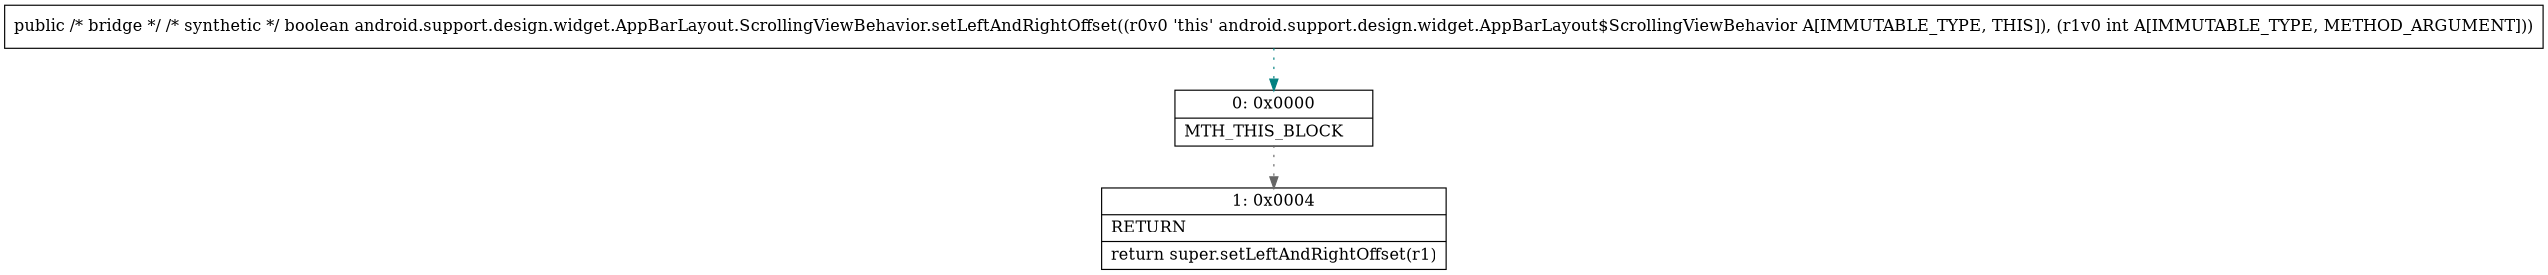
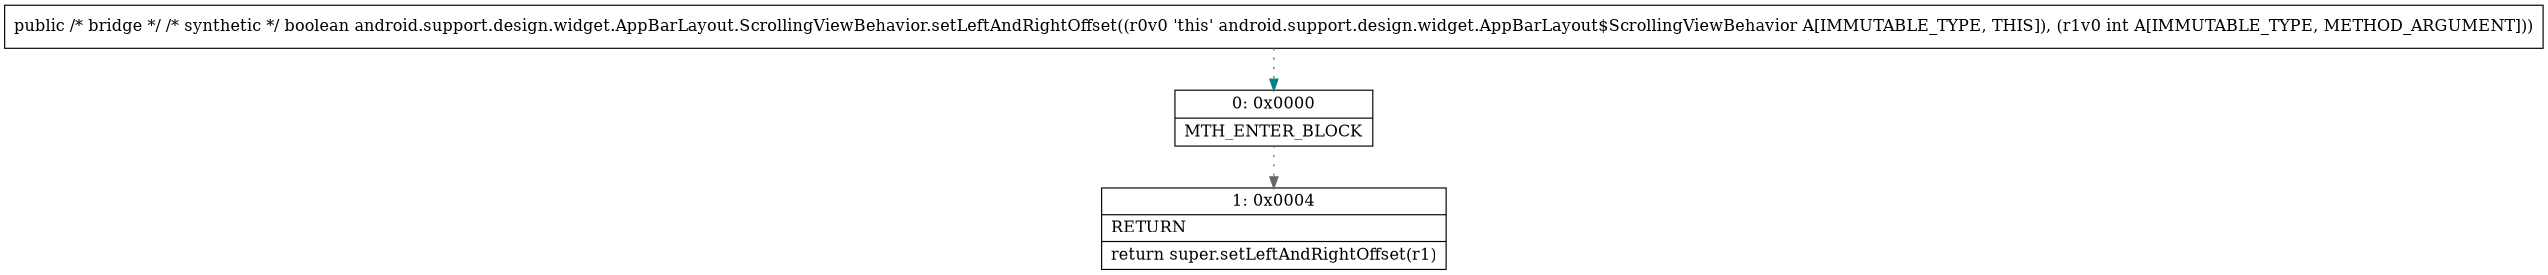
(1264, 132) -> (1274, 132)
